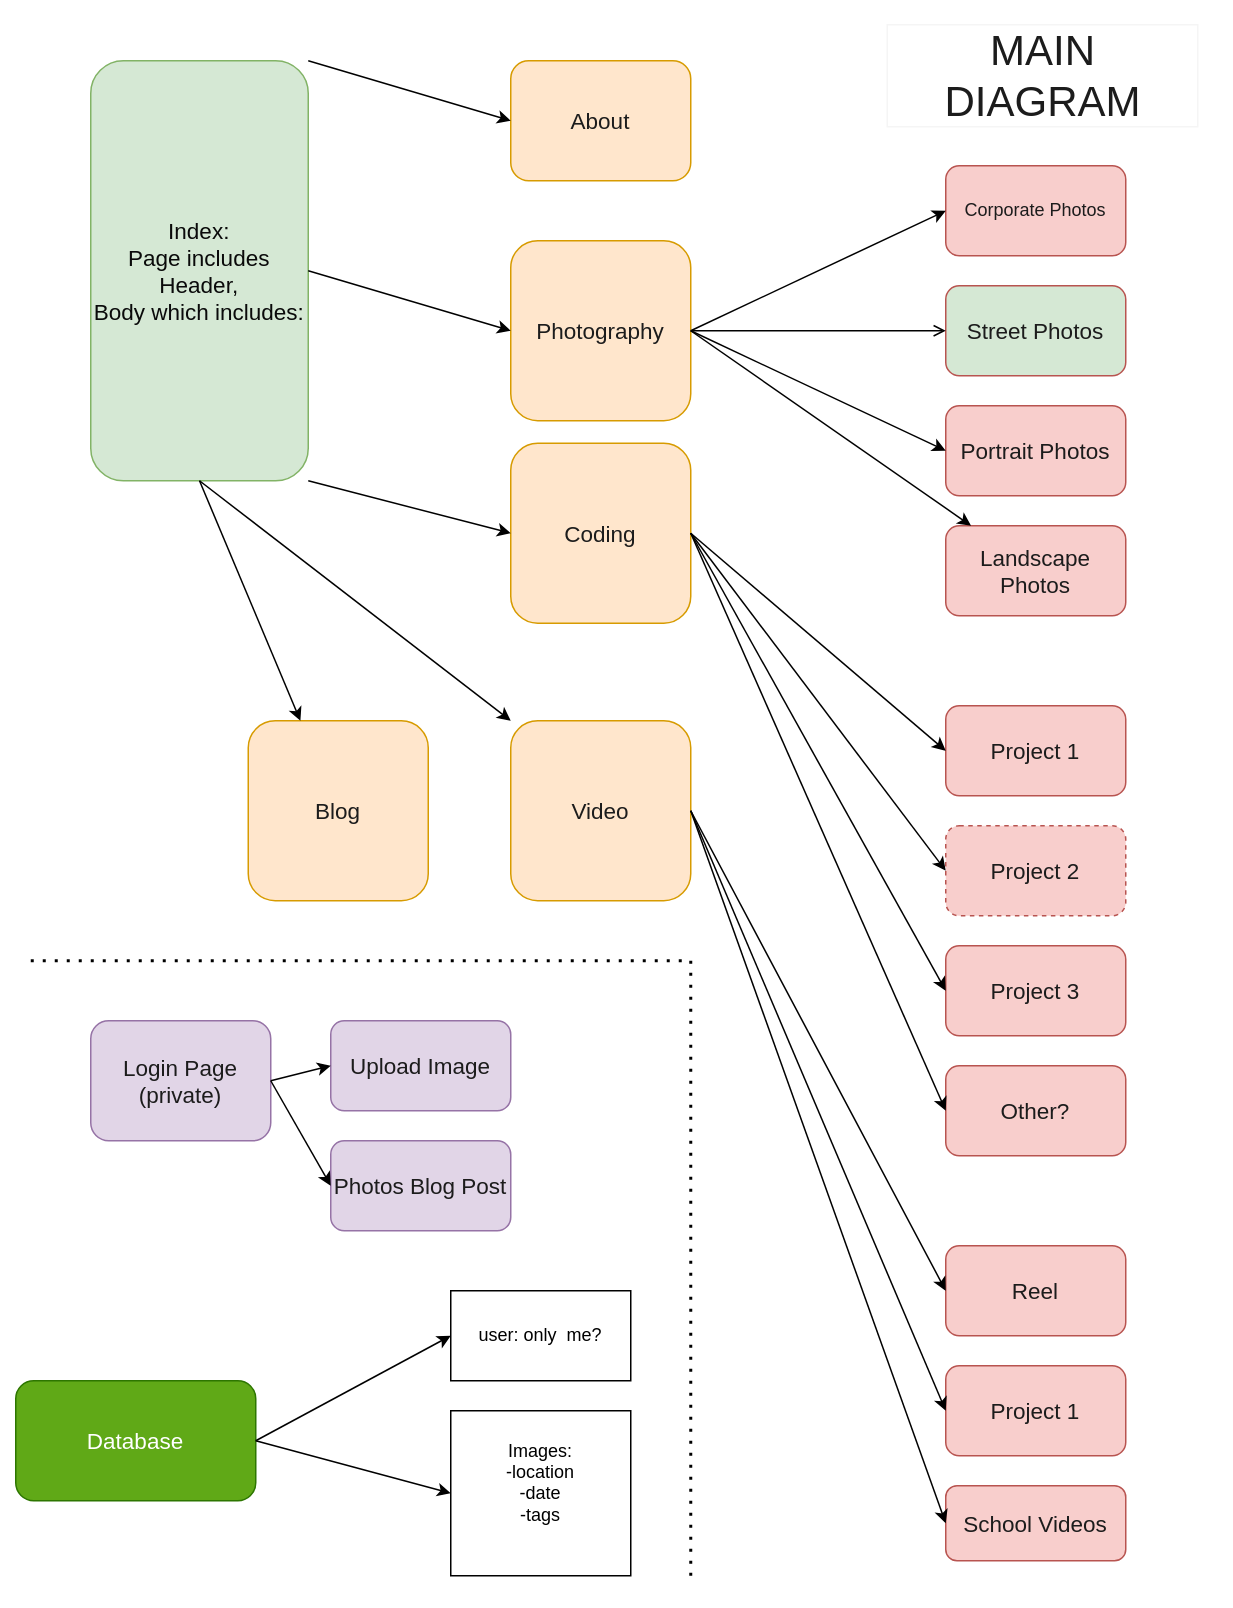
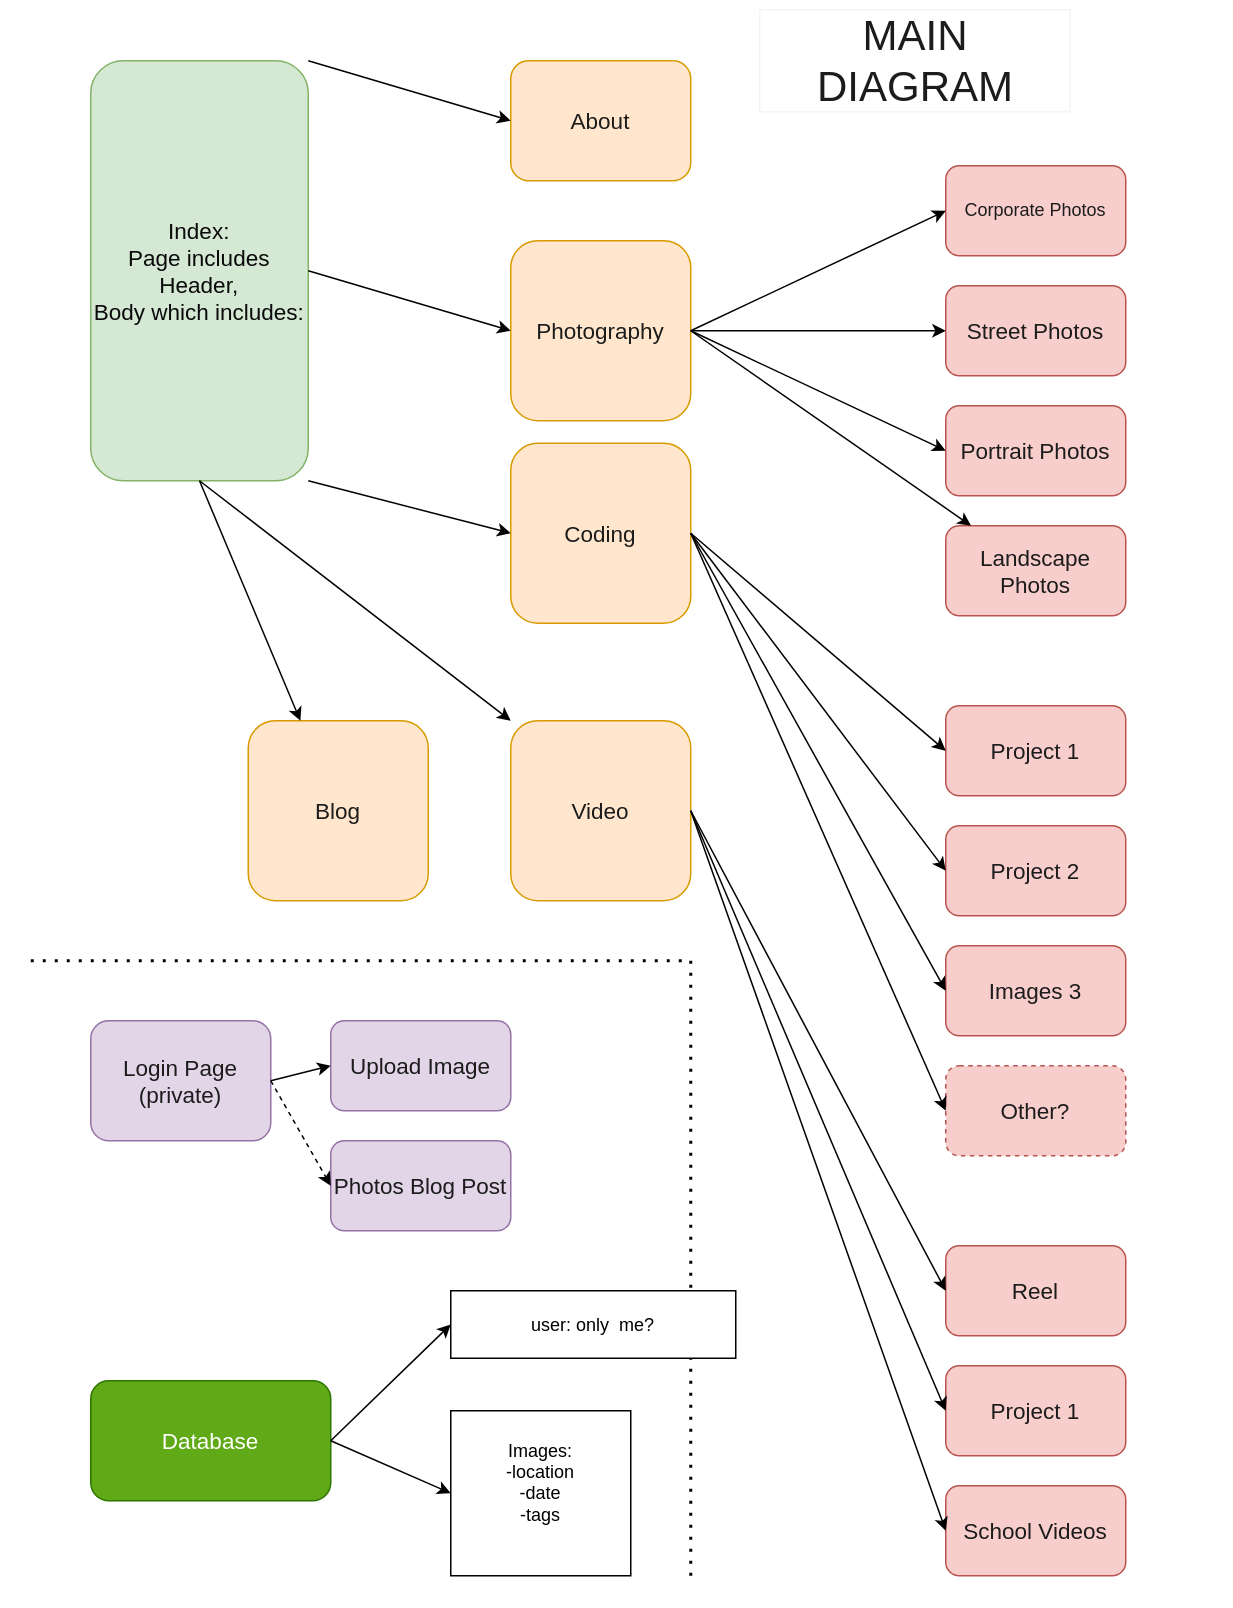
(1043, 76) -> (916, 61)
(936, 331) -> (934, 331)
(1036, 331) -> (1036, 331)
(1036, 871) -> (1036, 871)
(1036, 991) -> (1036, 991)
(1036, 1111) -> (1036, 1111)
(299, 1130) -> (299, 1130)
(541, 1336) -> (593, 1325)
(136, 1441) -> (211, 1441)
(1036, 1523) -> (1036, 1531)
